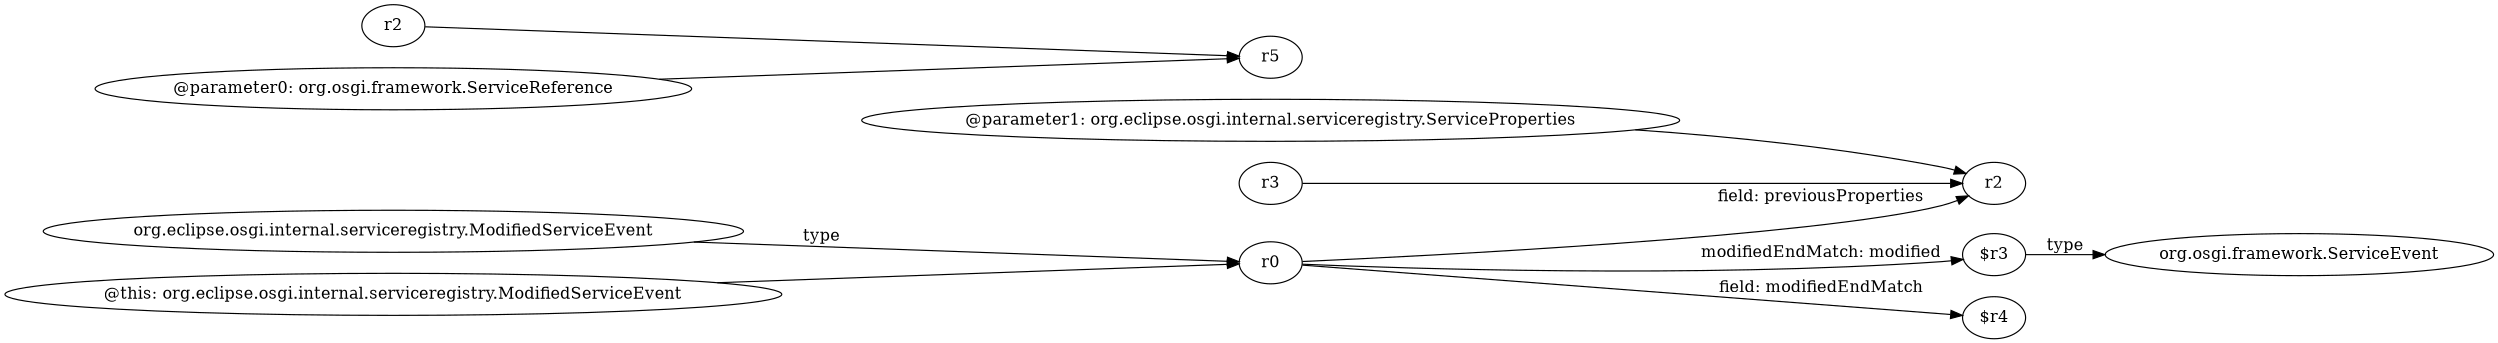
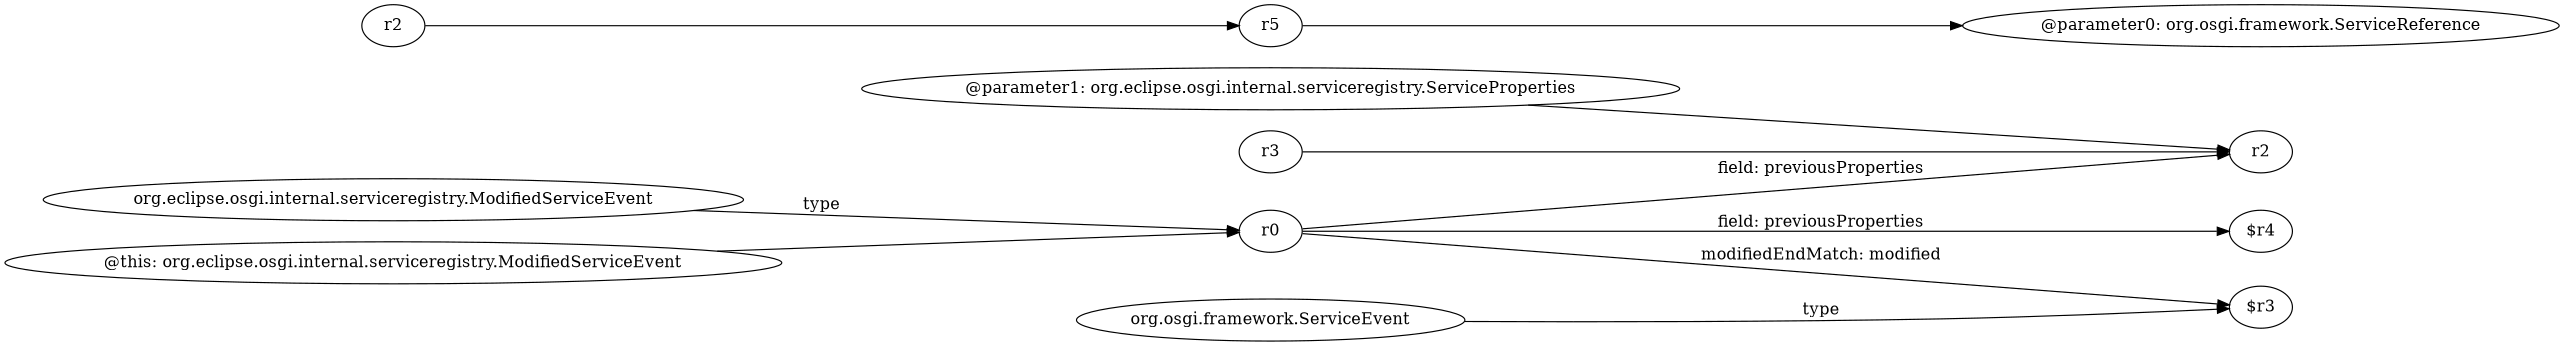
(943, 69) -> (1627, 26)
(2060, 255) -> (1841, 320)
(1821, 288) -> (1821, 223)
